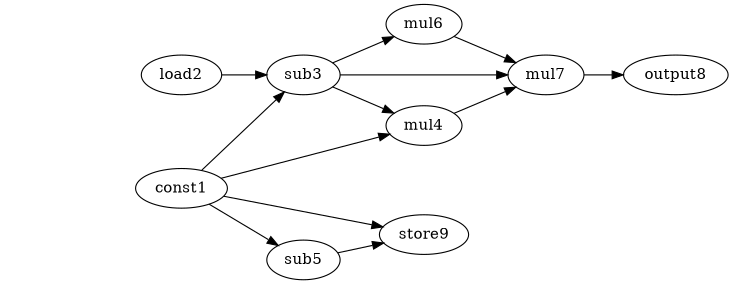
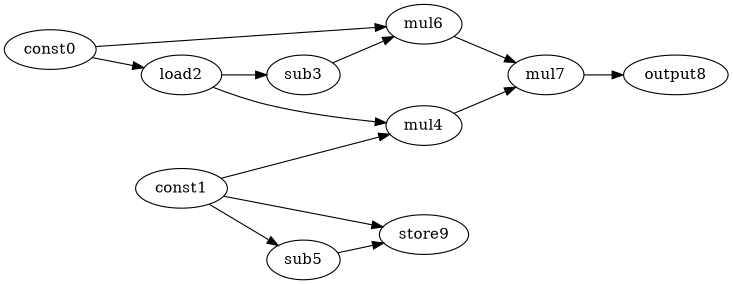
none -> (50, 50)
(418, 75) -> none
(358, 98) -> (293, 110)
(239, 135) -> none
